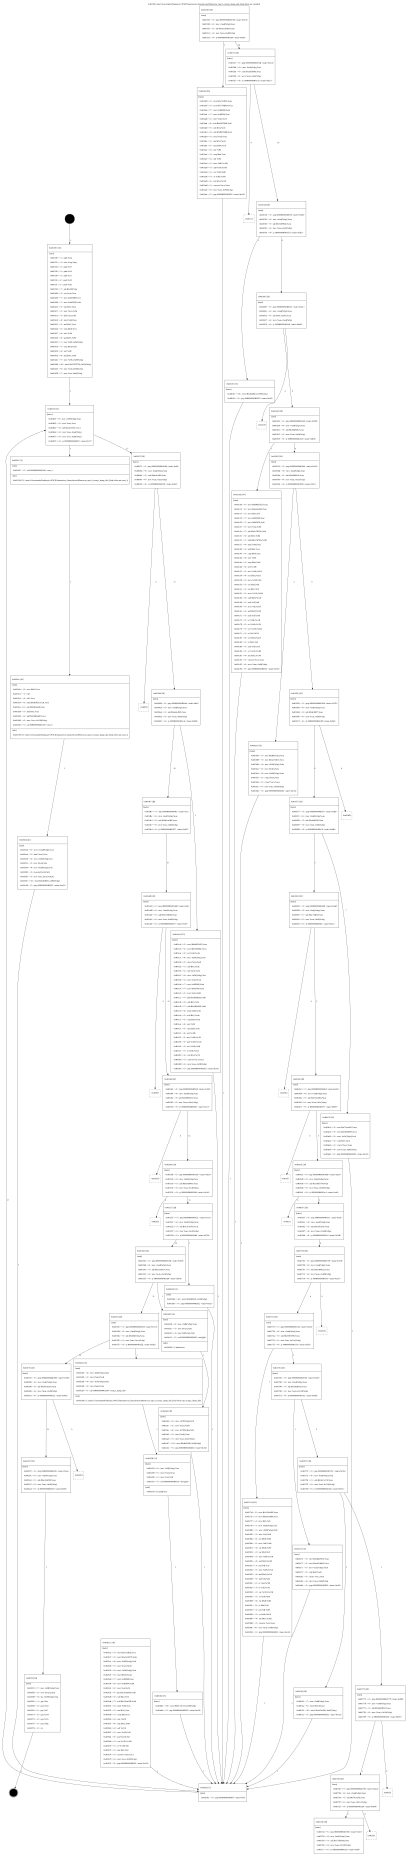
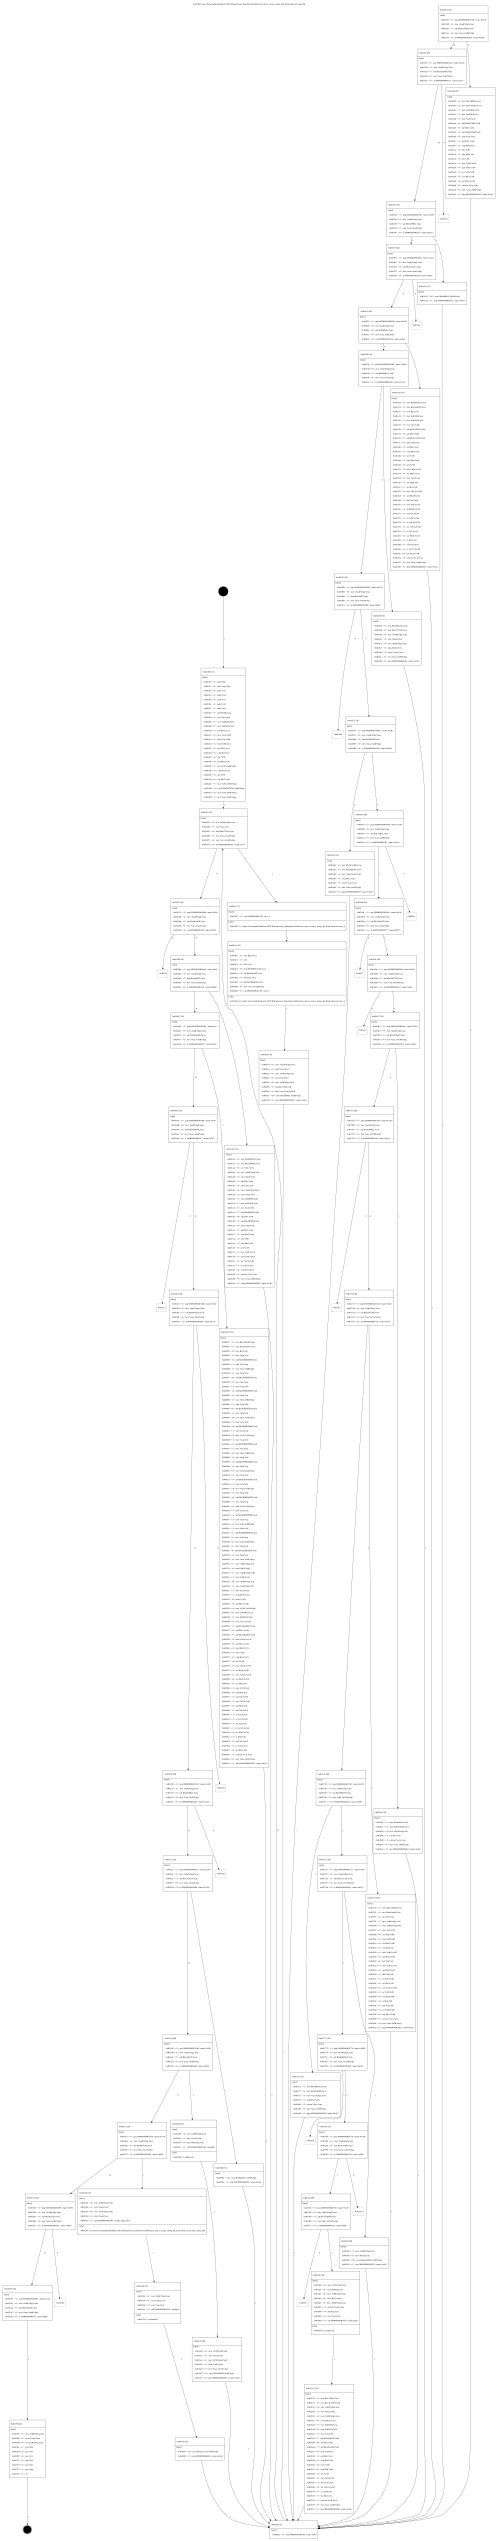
none -> (244, 1548)
none -> (398, 1831)
none -> (303, 2303)
none -> (335, 2303)
